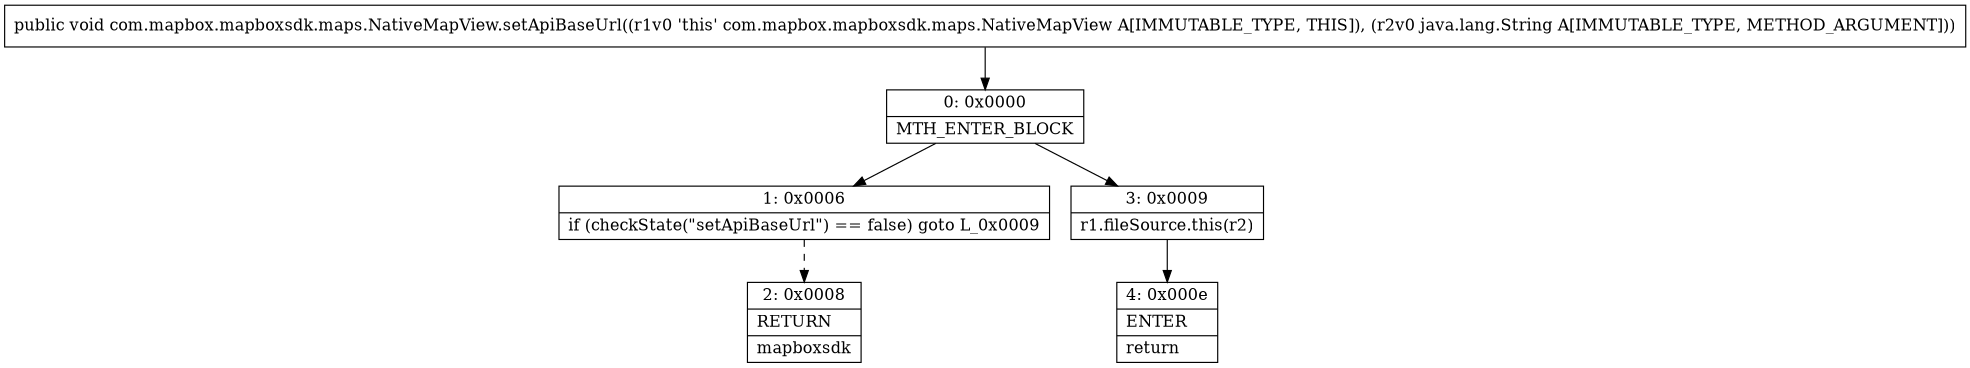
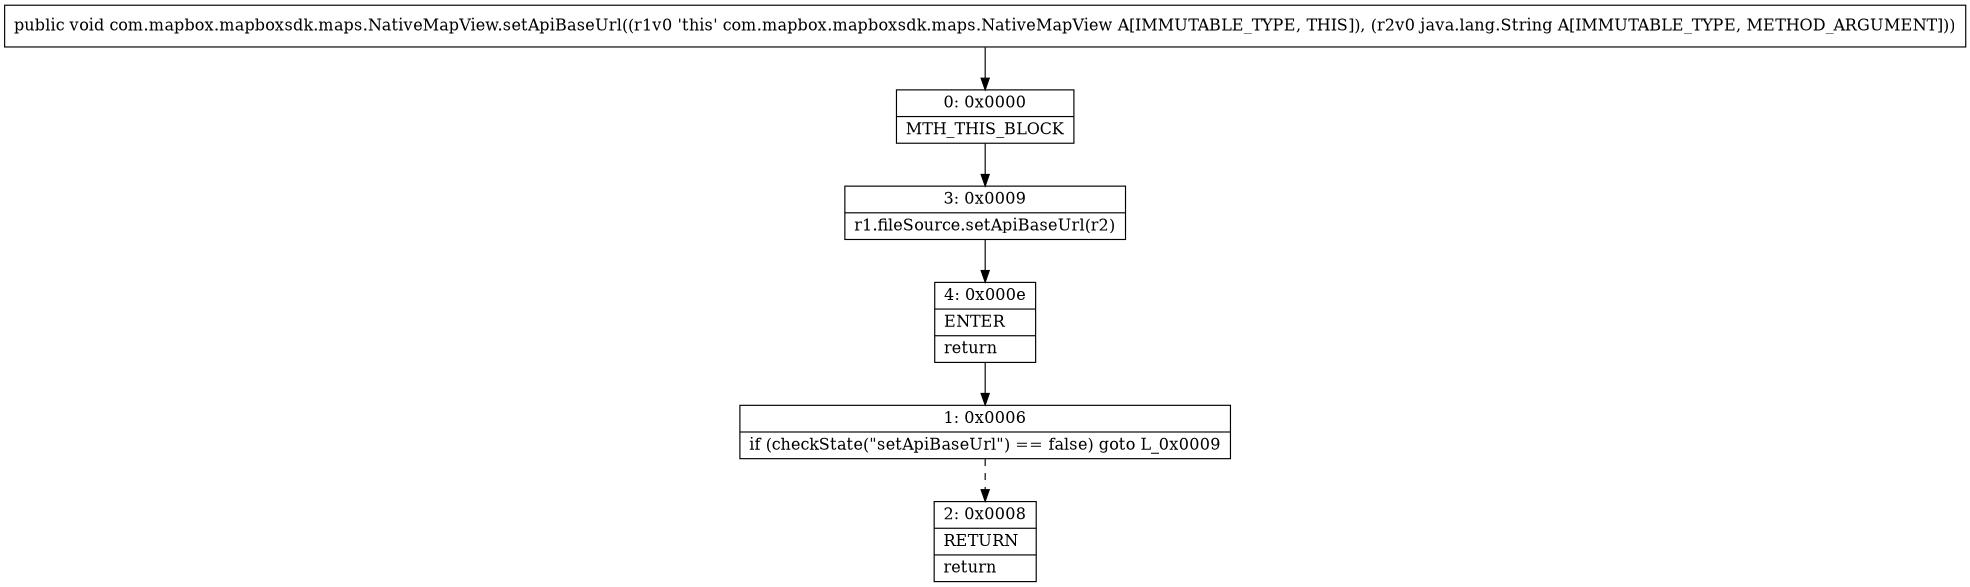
(985, 129) -> (985, 129)
(900, 162) -> (985, 378)
(1167, 226) -> (985, 226)
(804, 348) -> (970, 568)
